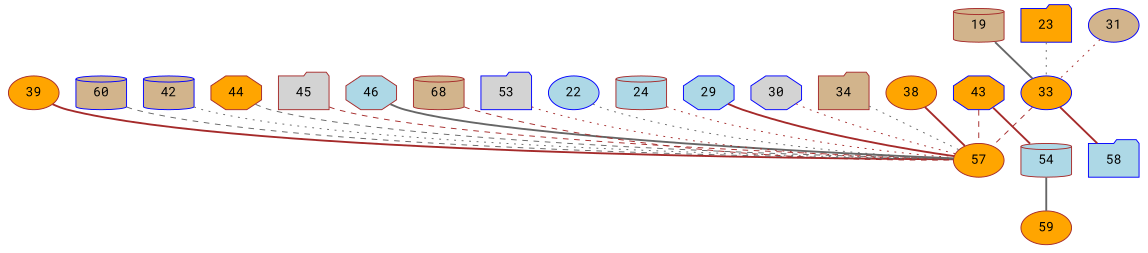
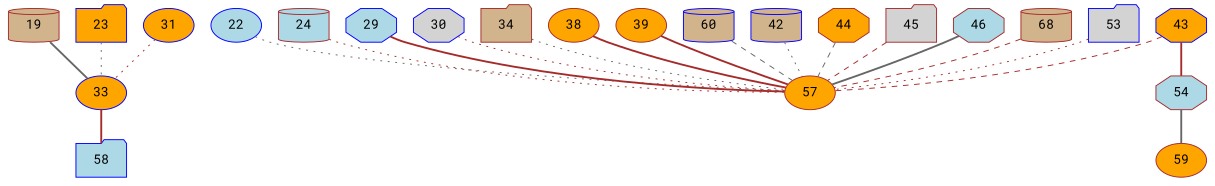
(1114, 25) -> (169, 25)
(1017, 123) -> none
(1046, 160) -> (1181, 93)
